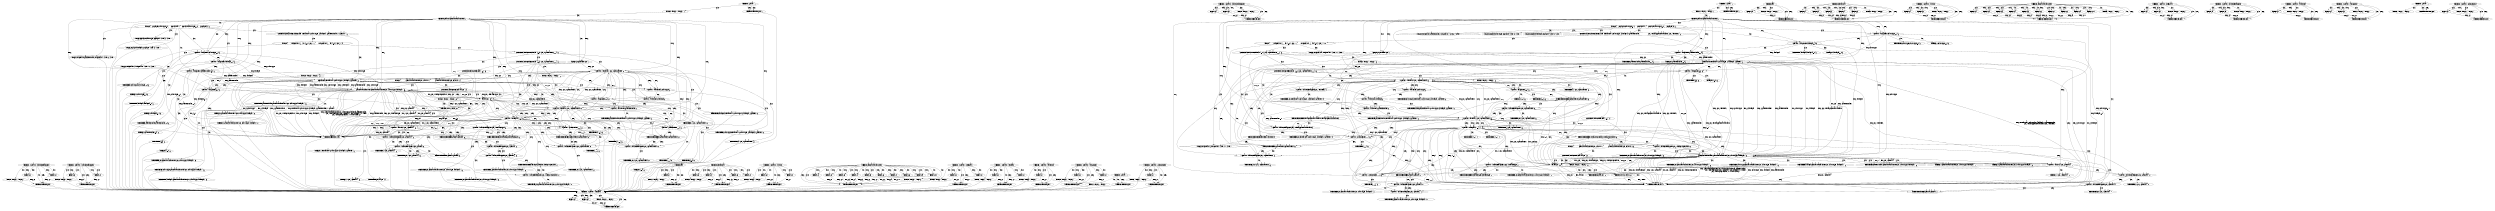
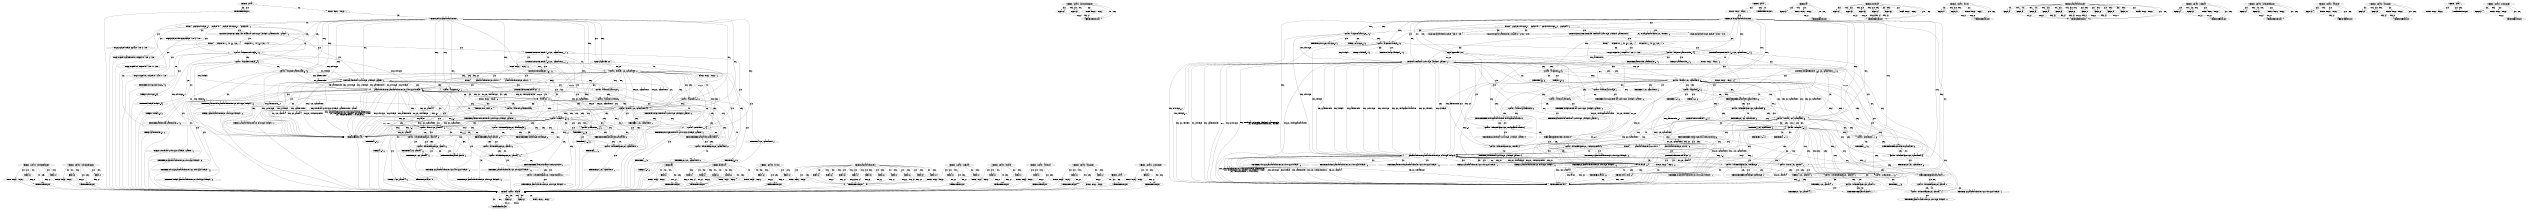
(1326, 53) -> none
none -> (150, 76)
(1237, 142) -> (1536, 145)
